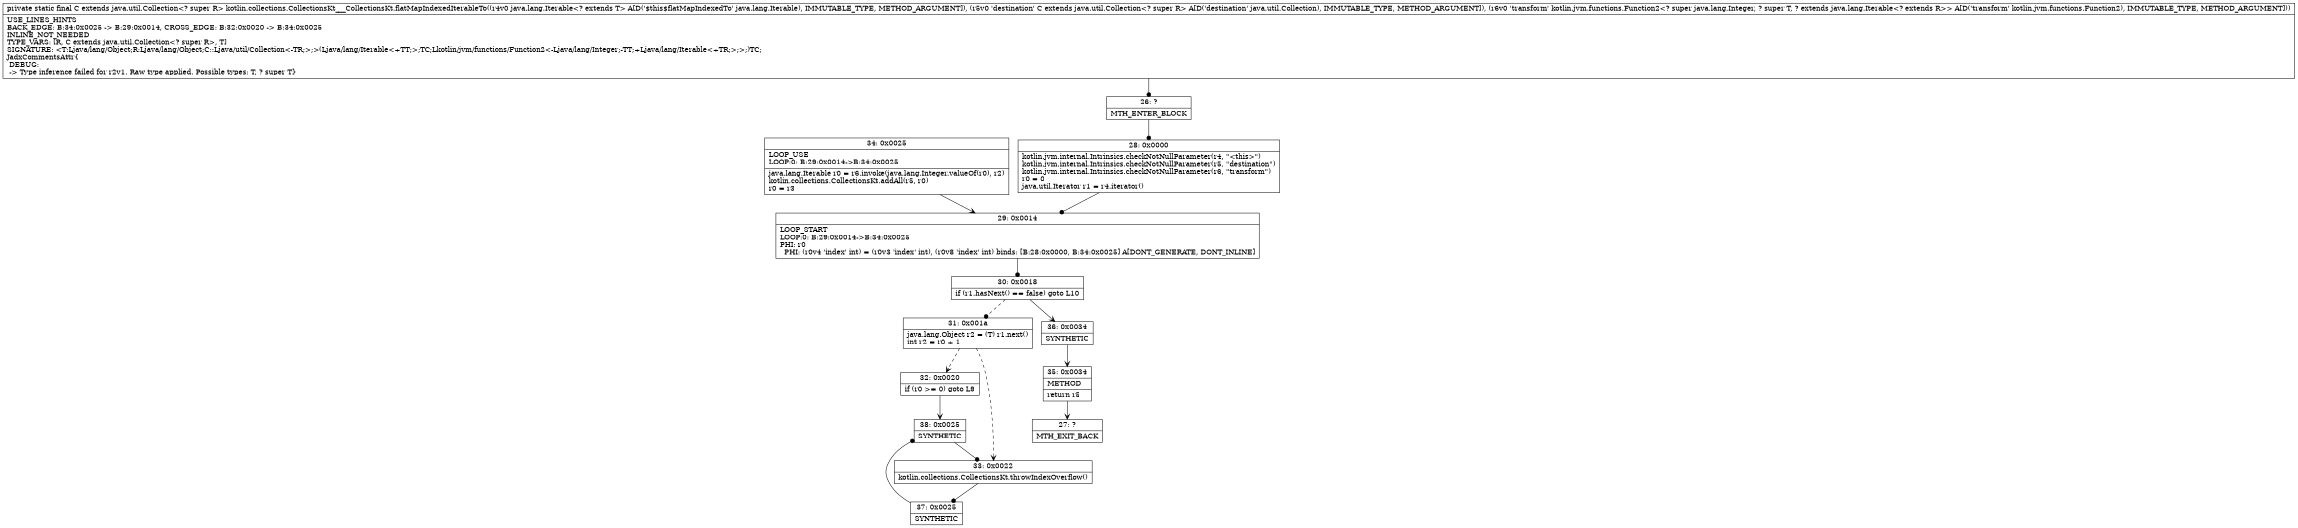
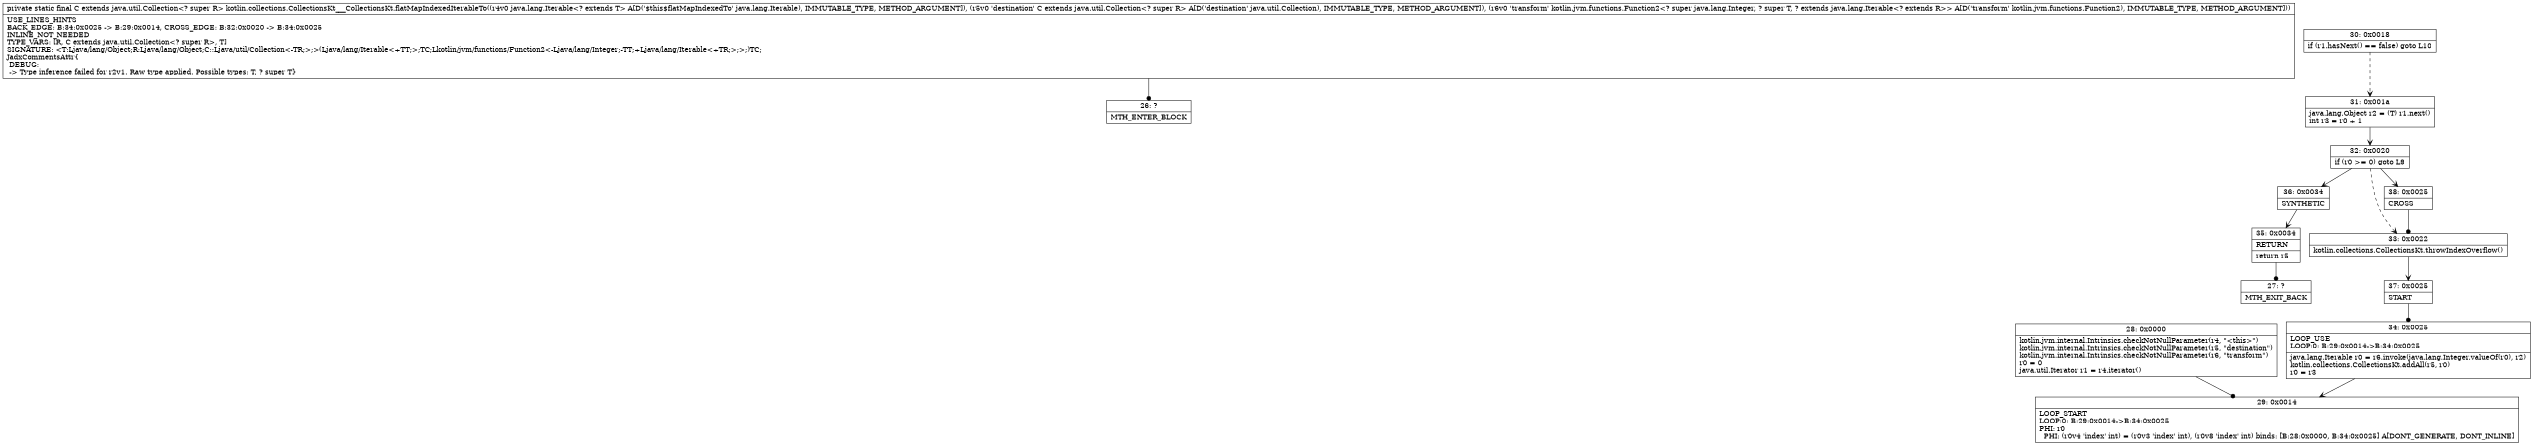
(1149, 128) -> none
(1018, 266) -> none
(996, 307) -> (2370, 72)
(1040, 309) -> (2339, 176)
(934, 342) -> (2336, 121)
(954, 358) -> (2370, 134)
(1064, 384) -> (2272, 245)
(990, 401) -> (2377, 201)
(1067, 408) -> (2276, 269)
(940, 436) -> (2401, 204)
(886, 472) -> (2408, 311)
(966, 492) -> (2408, 266)
(937, 519) -> (2400, 298)
